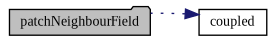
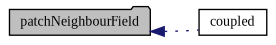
(168, 13) -> (182, 31)
